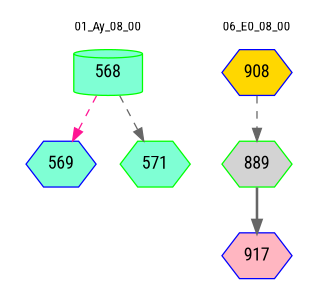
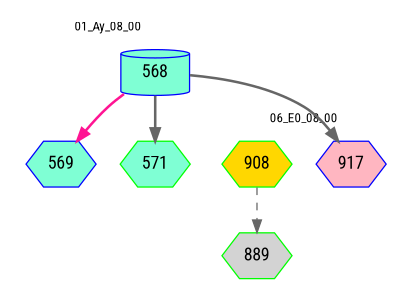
(108, 73) -> (155, 73)
(257, 73) -> (257, 164)
(88, 113) -> (104, 111)
(129, 113) -> (155, 112)
(257, 204) -> (266, 90)
